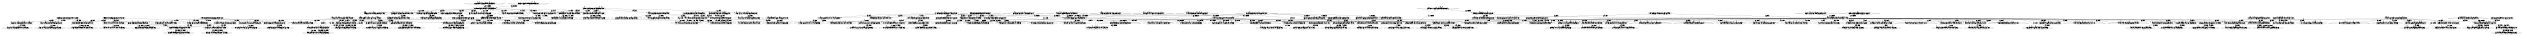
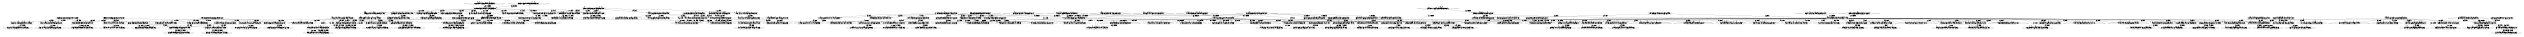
none -> (749, 28)
none -> (2300, 28)
